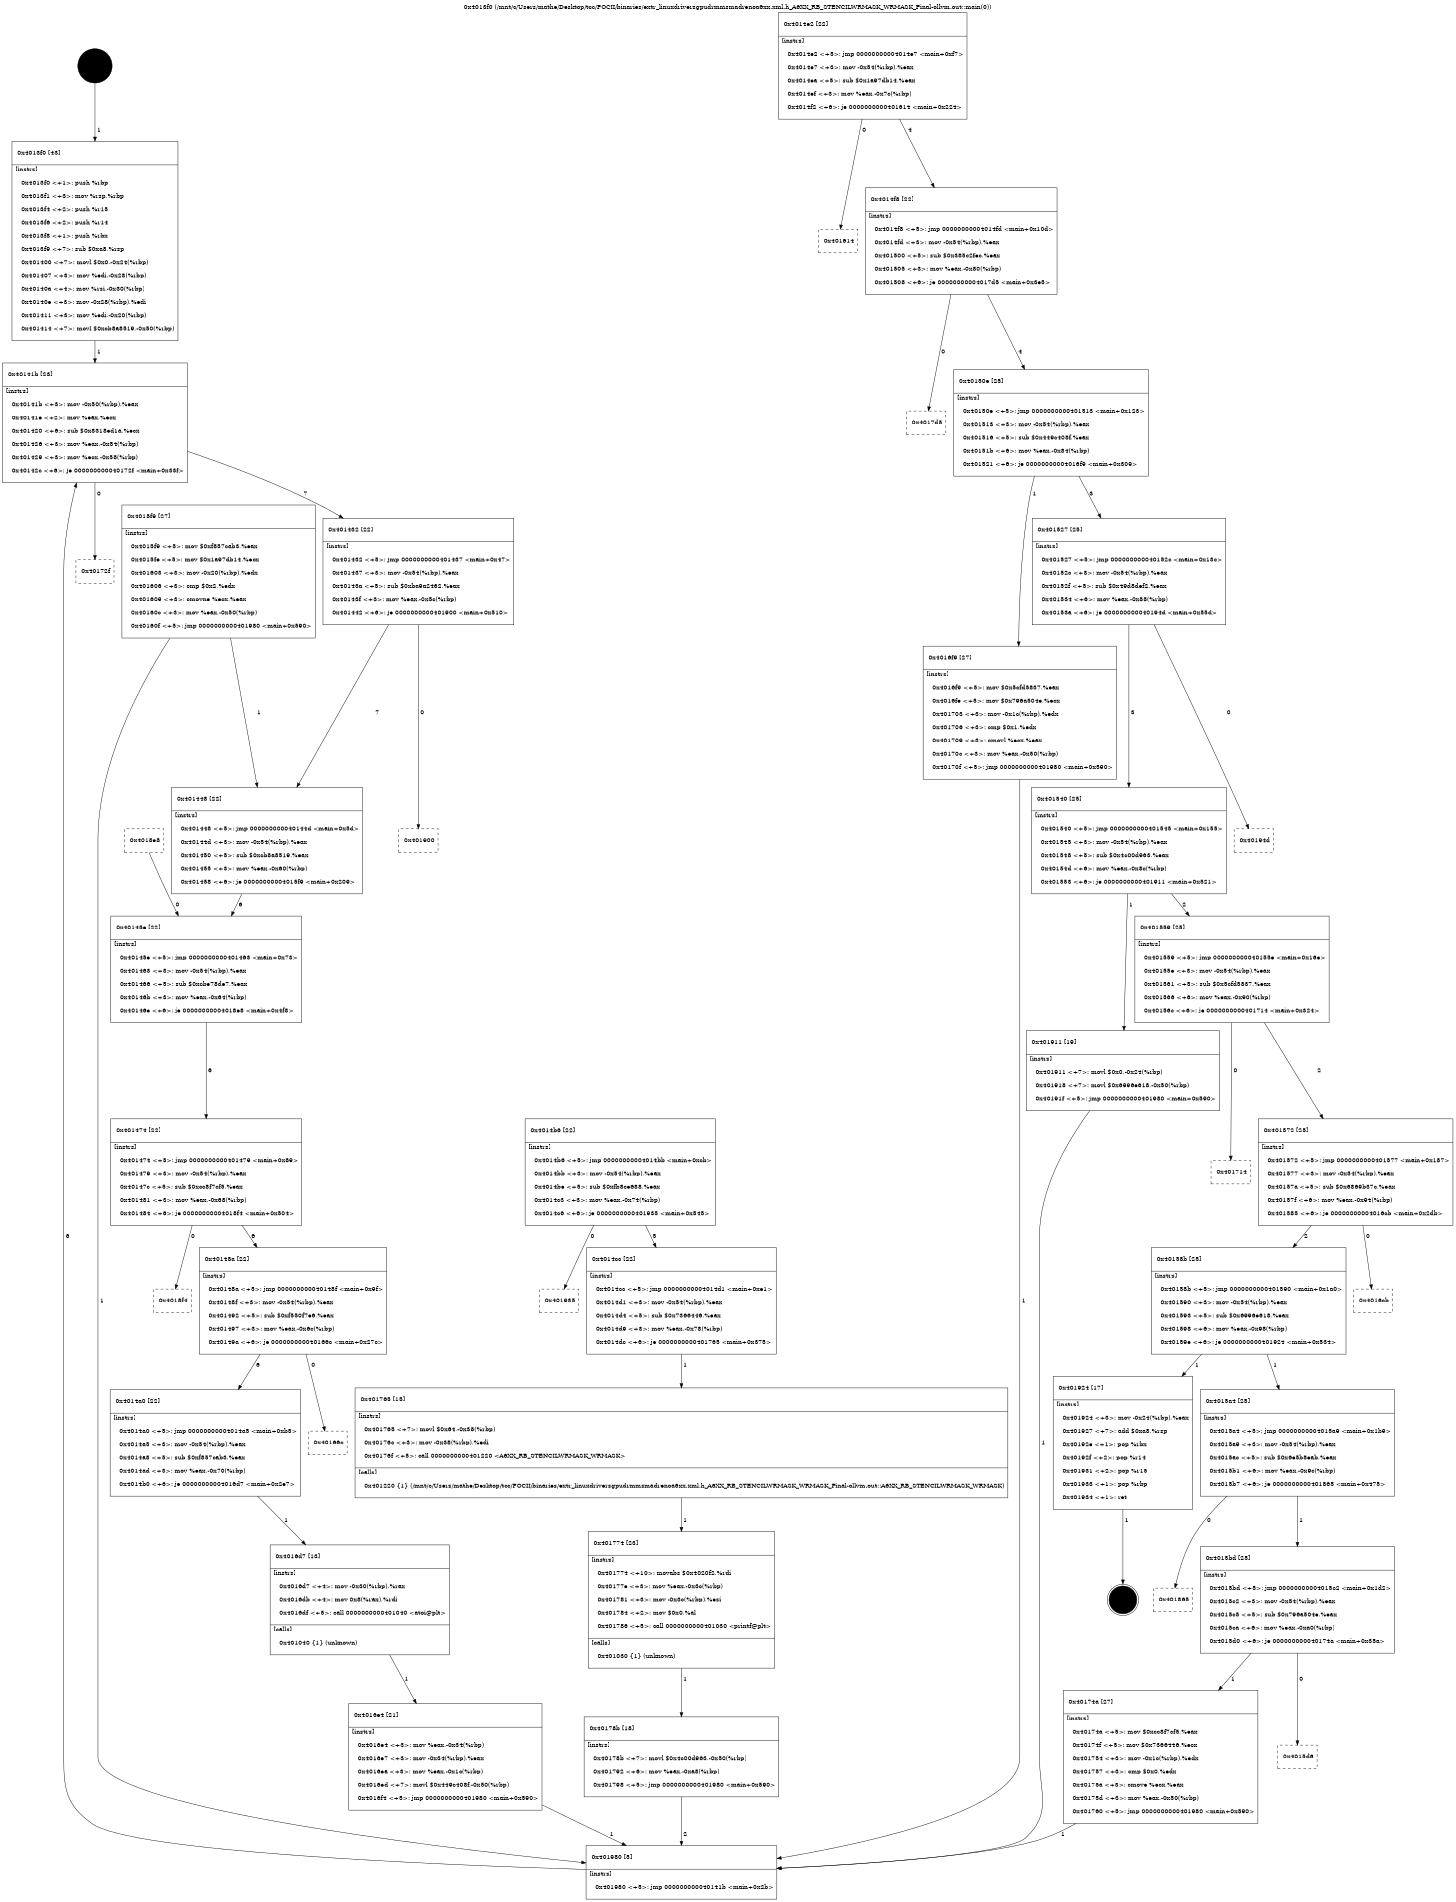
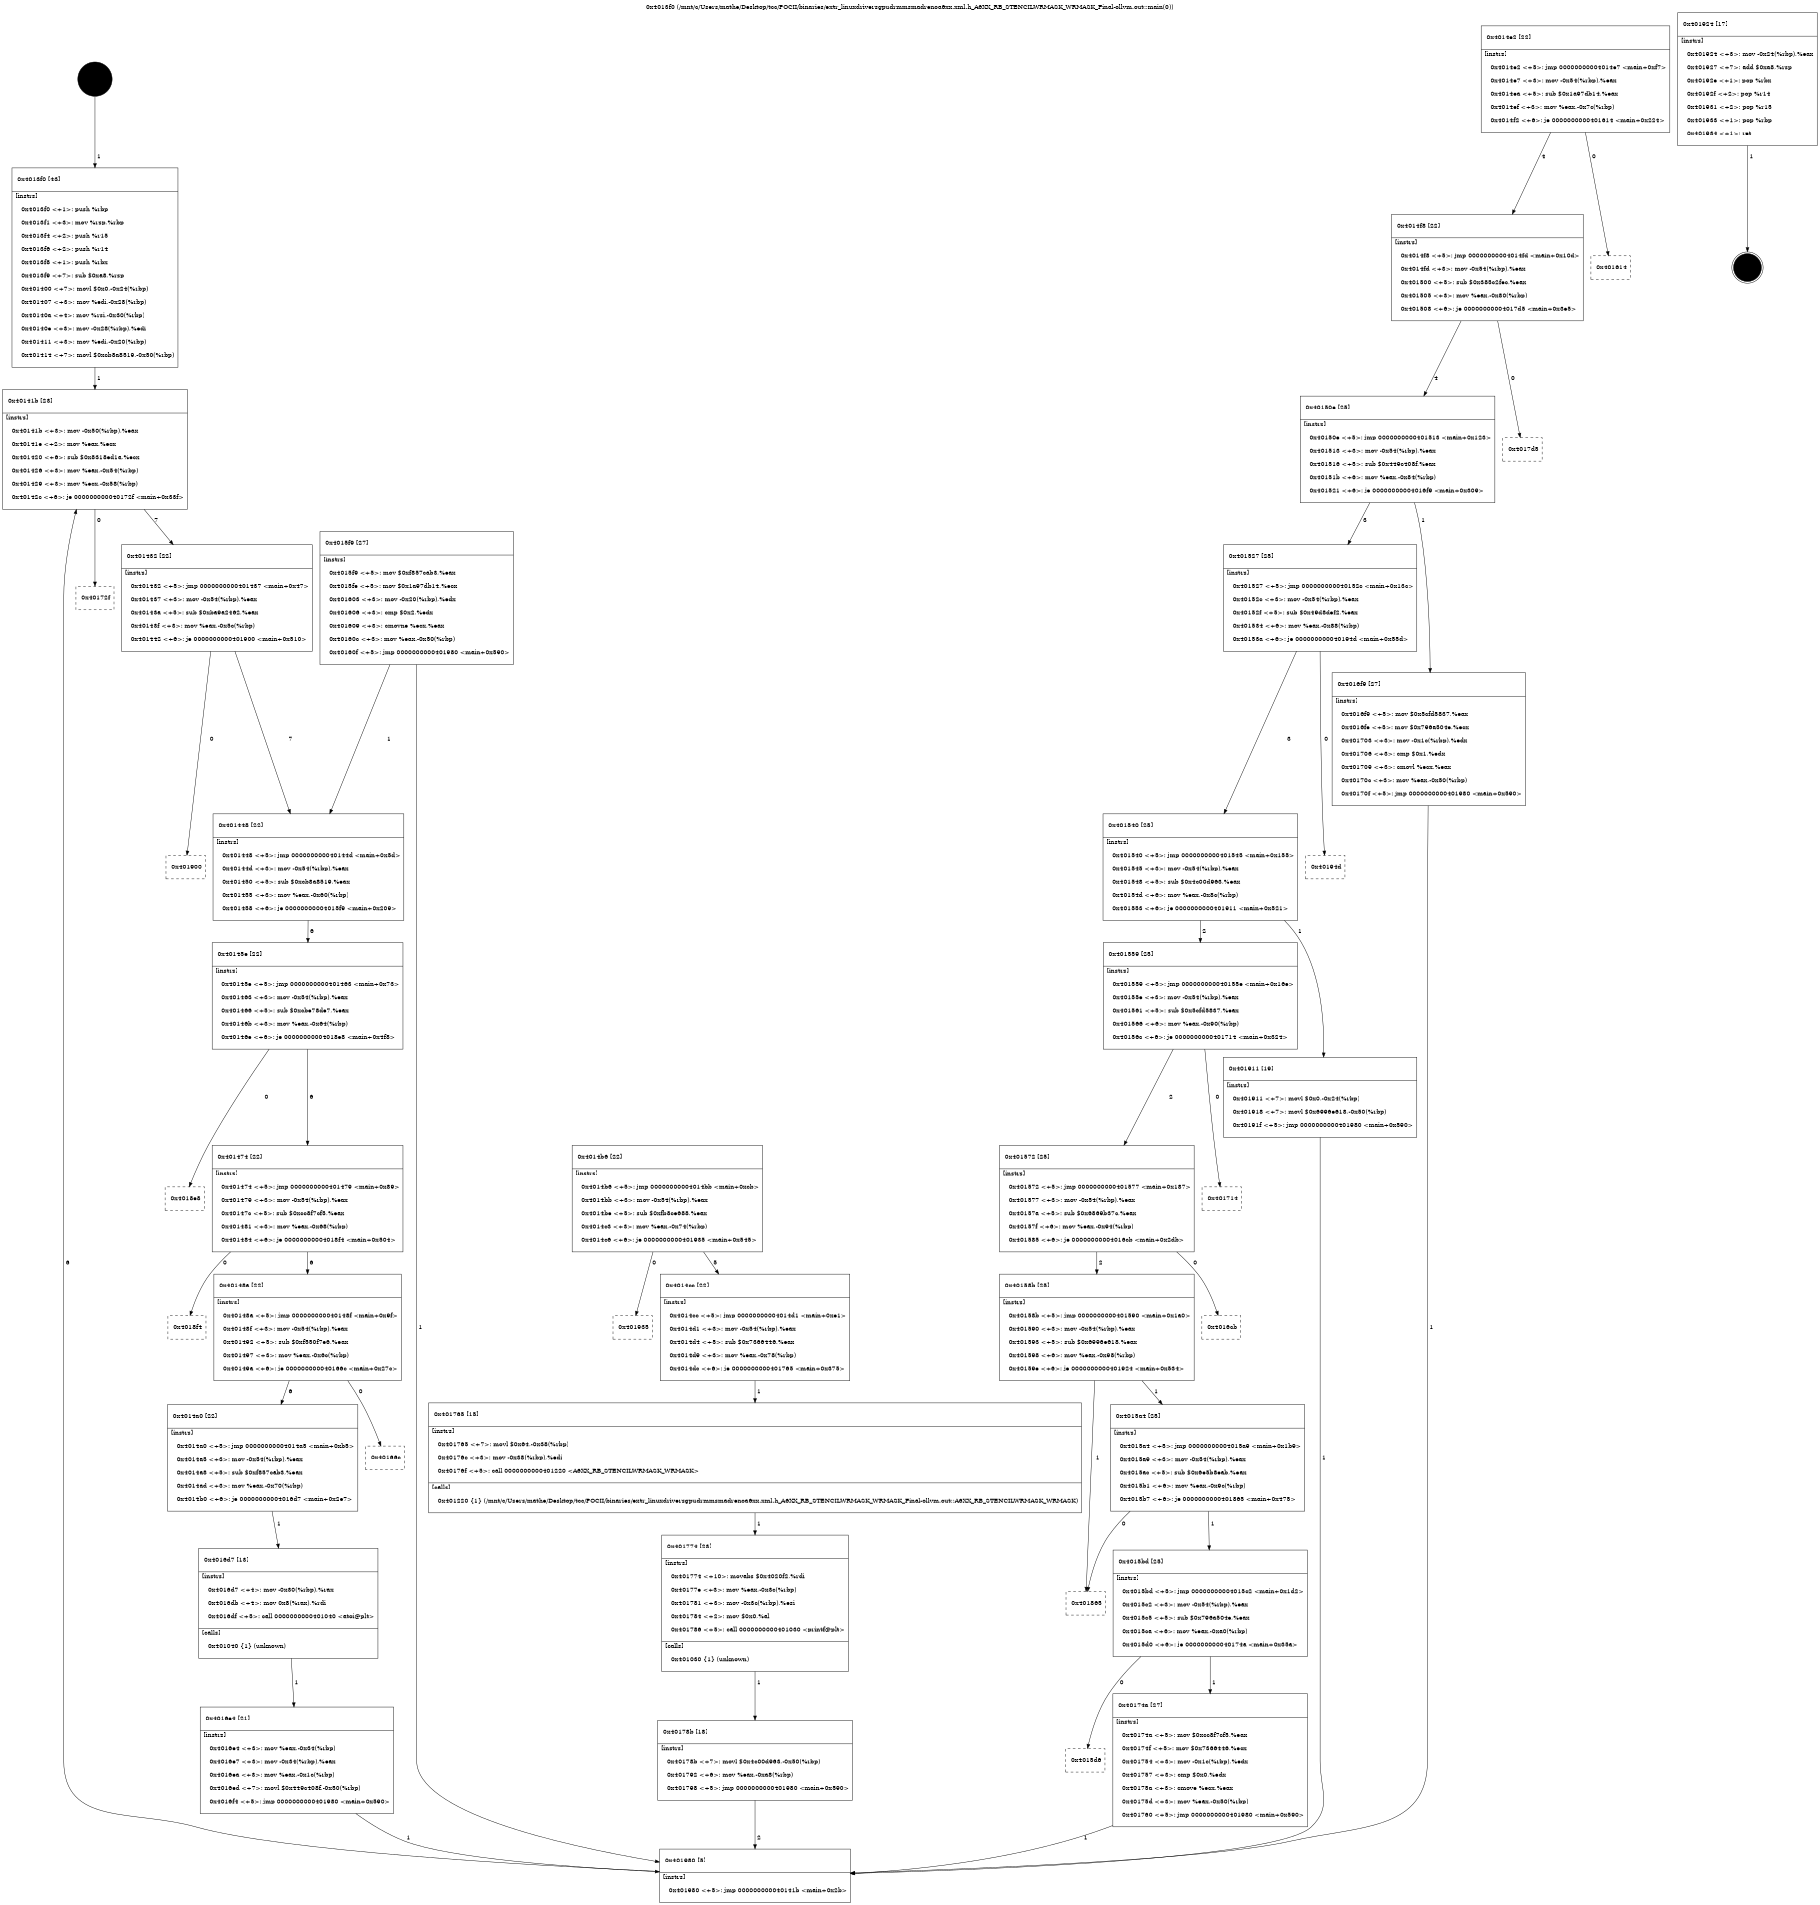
(162, 882) -> (227, 1114)
(1193, 1364) -> (1091, 1484)
